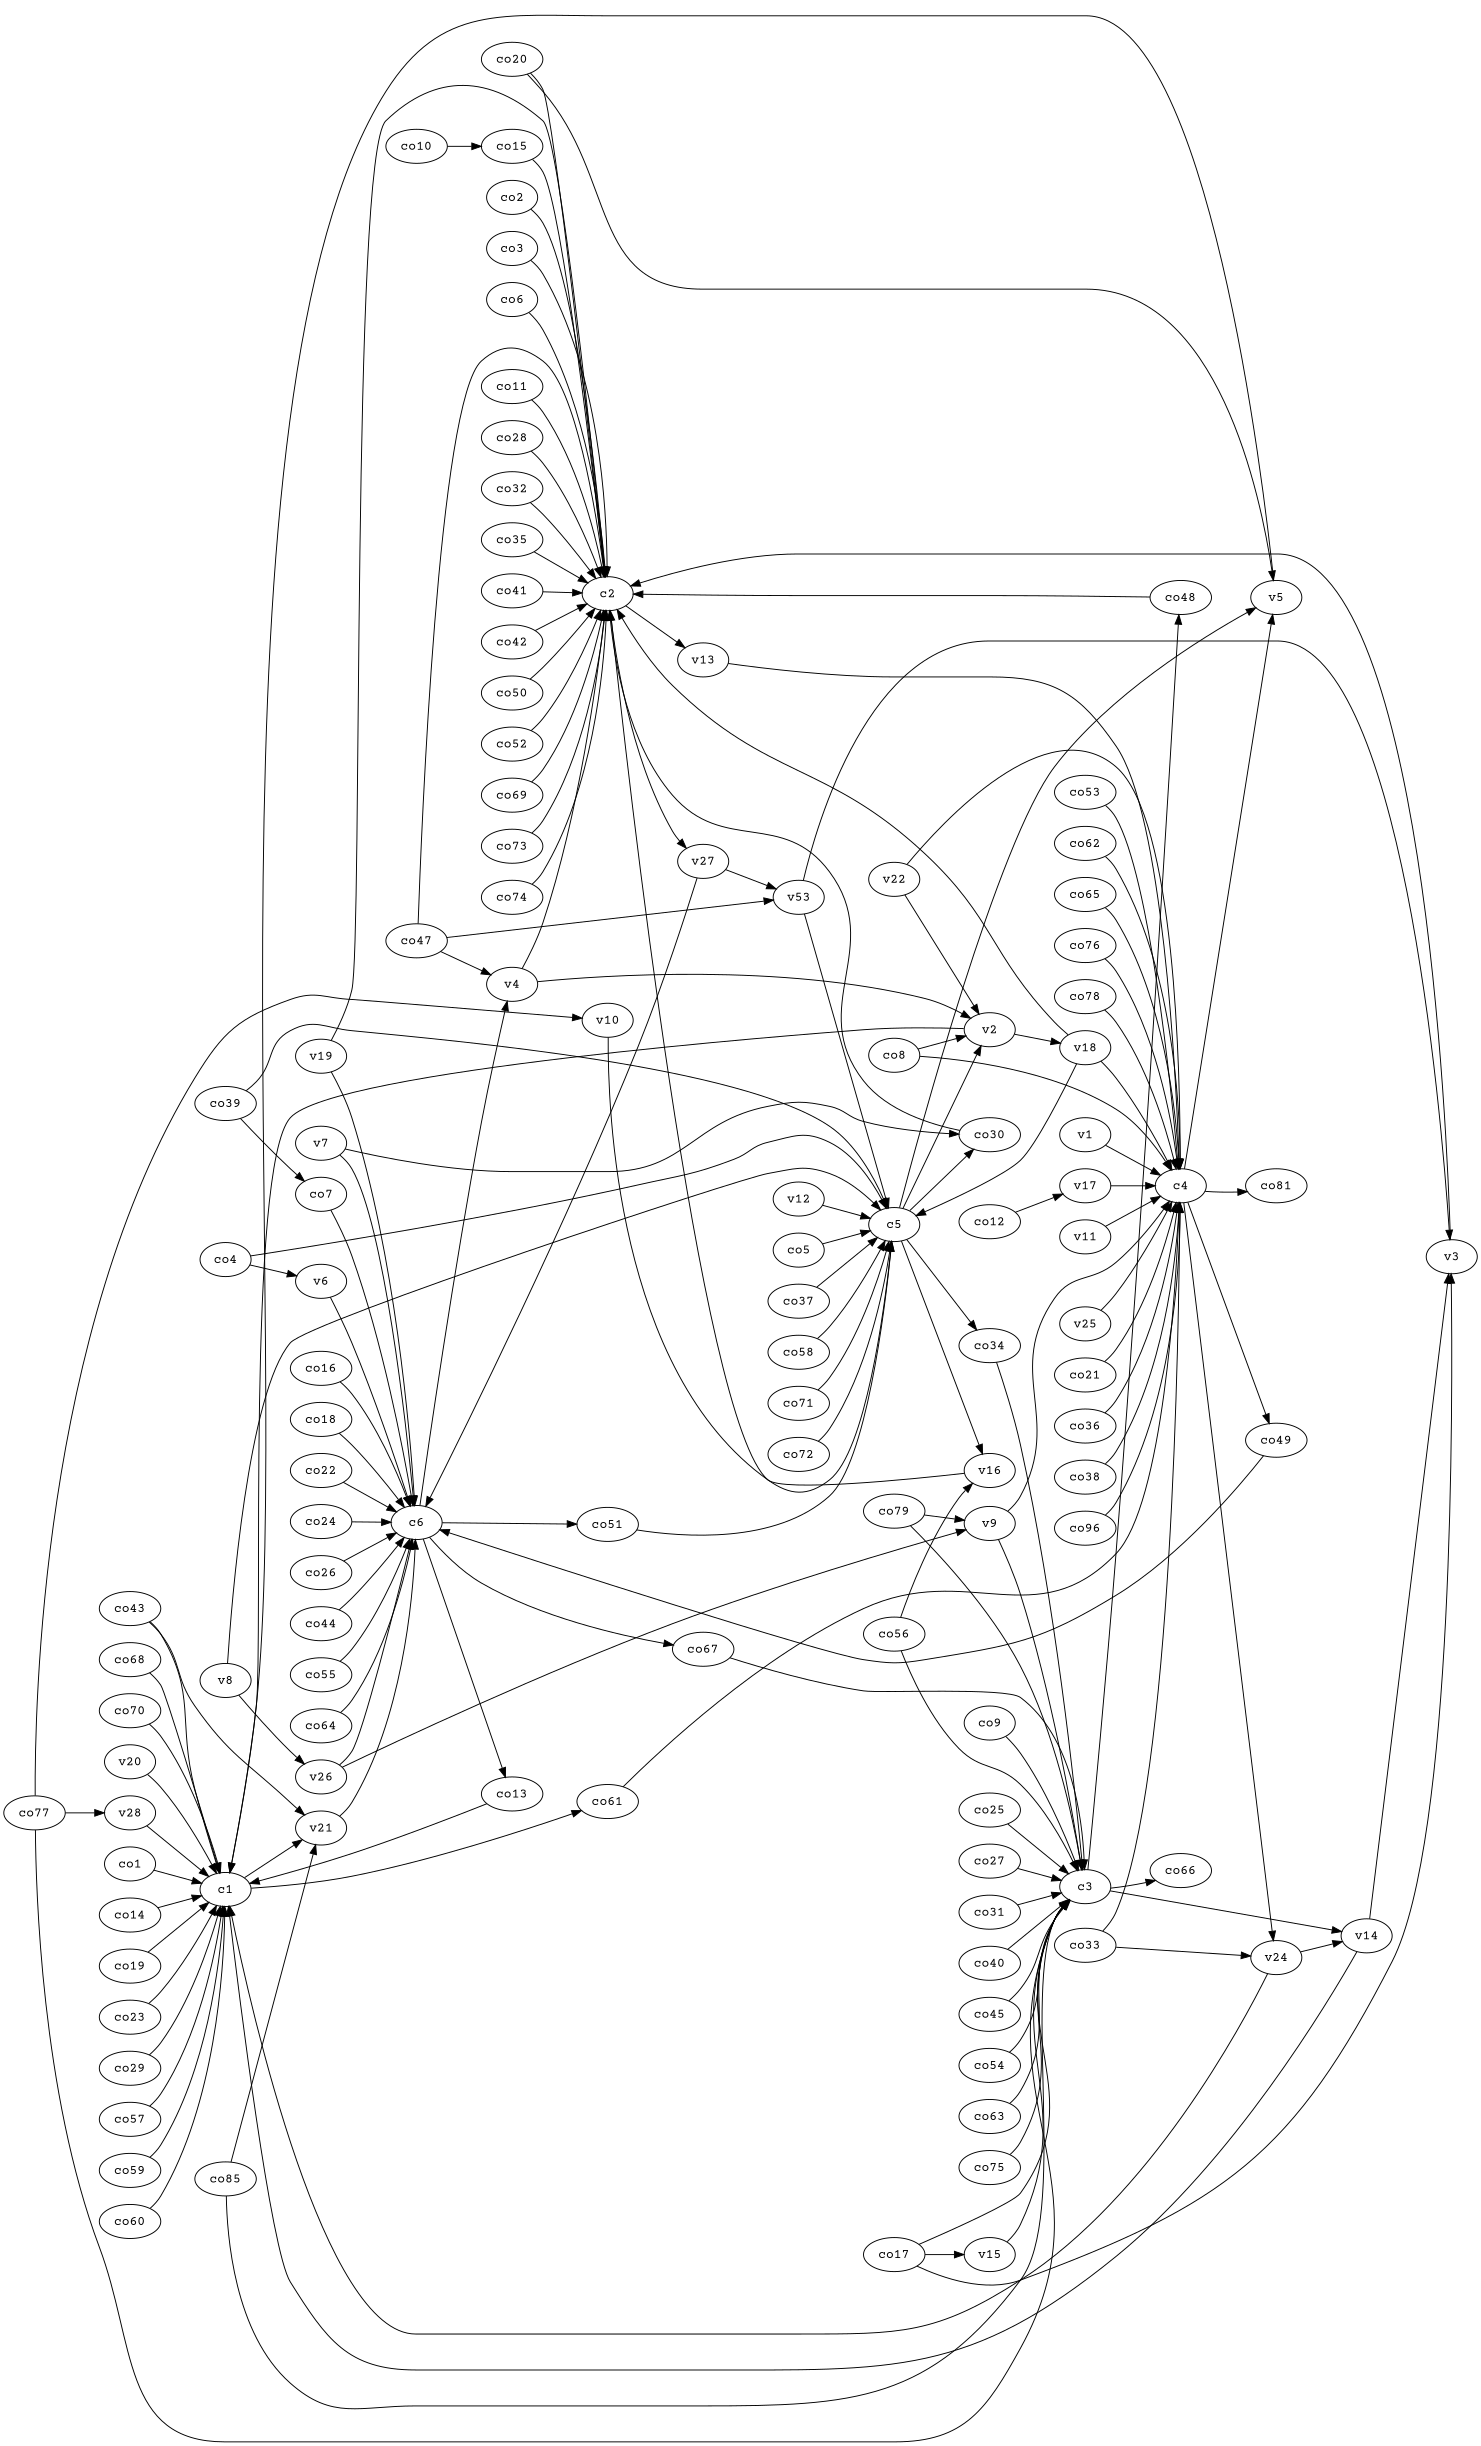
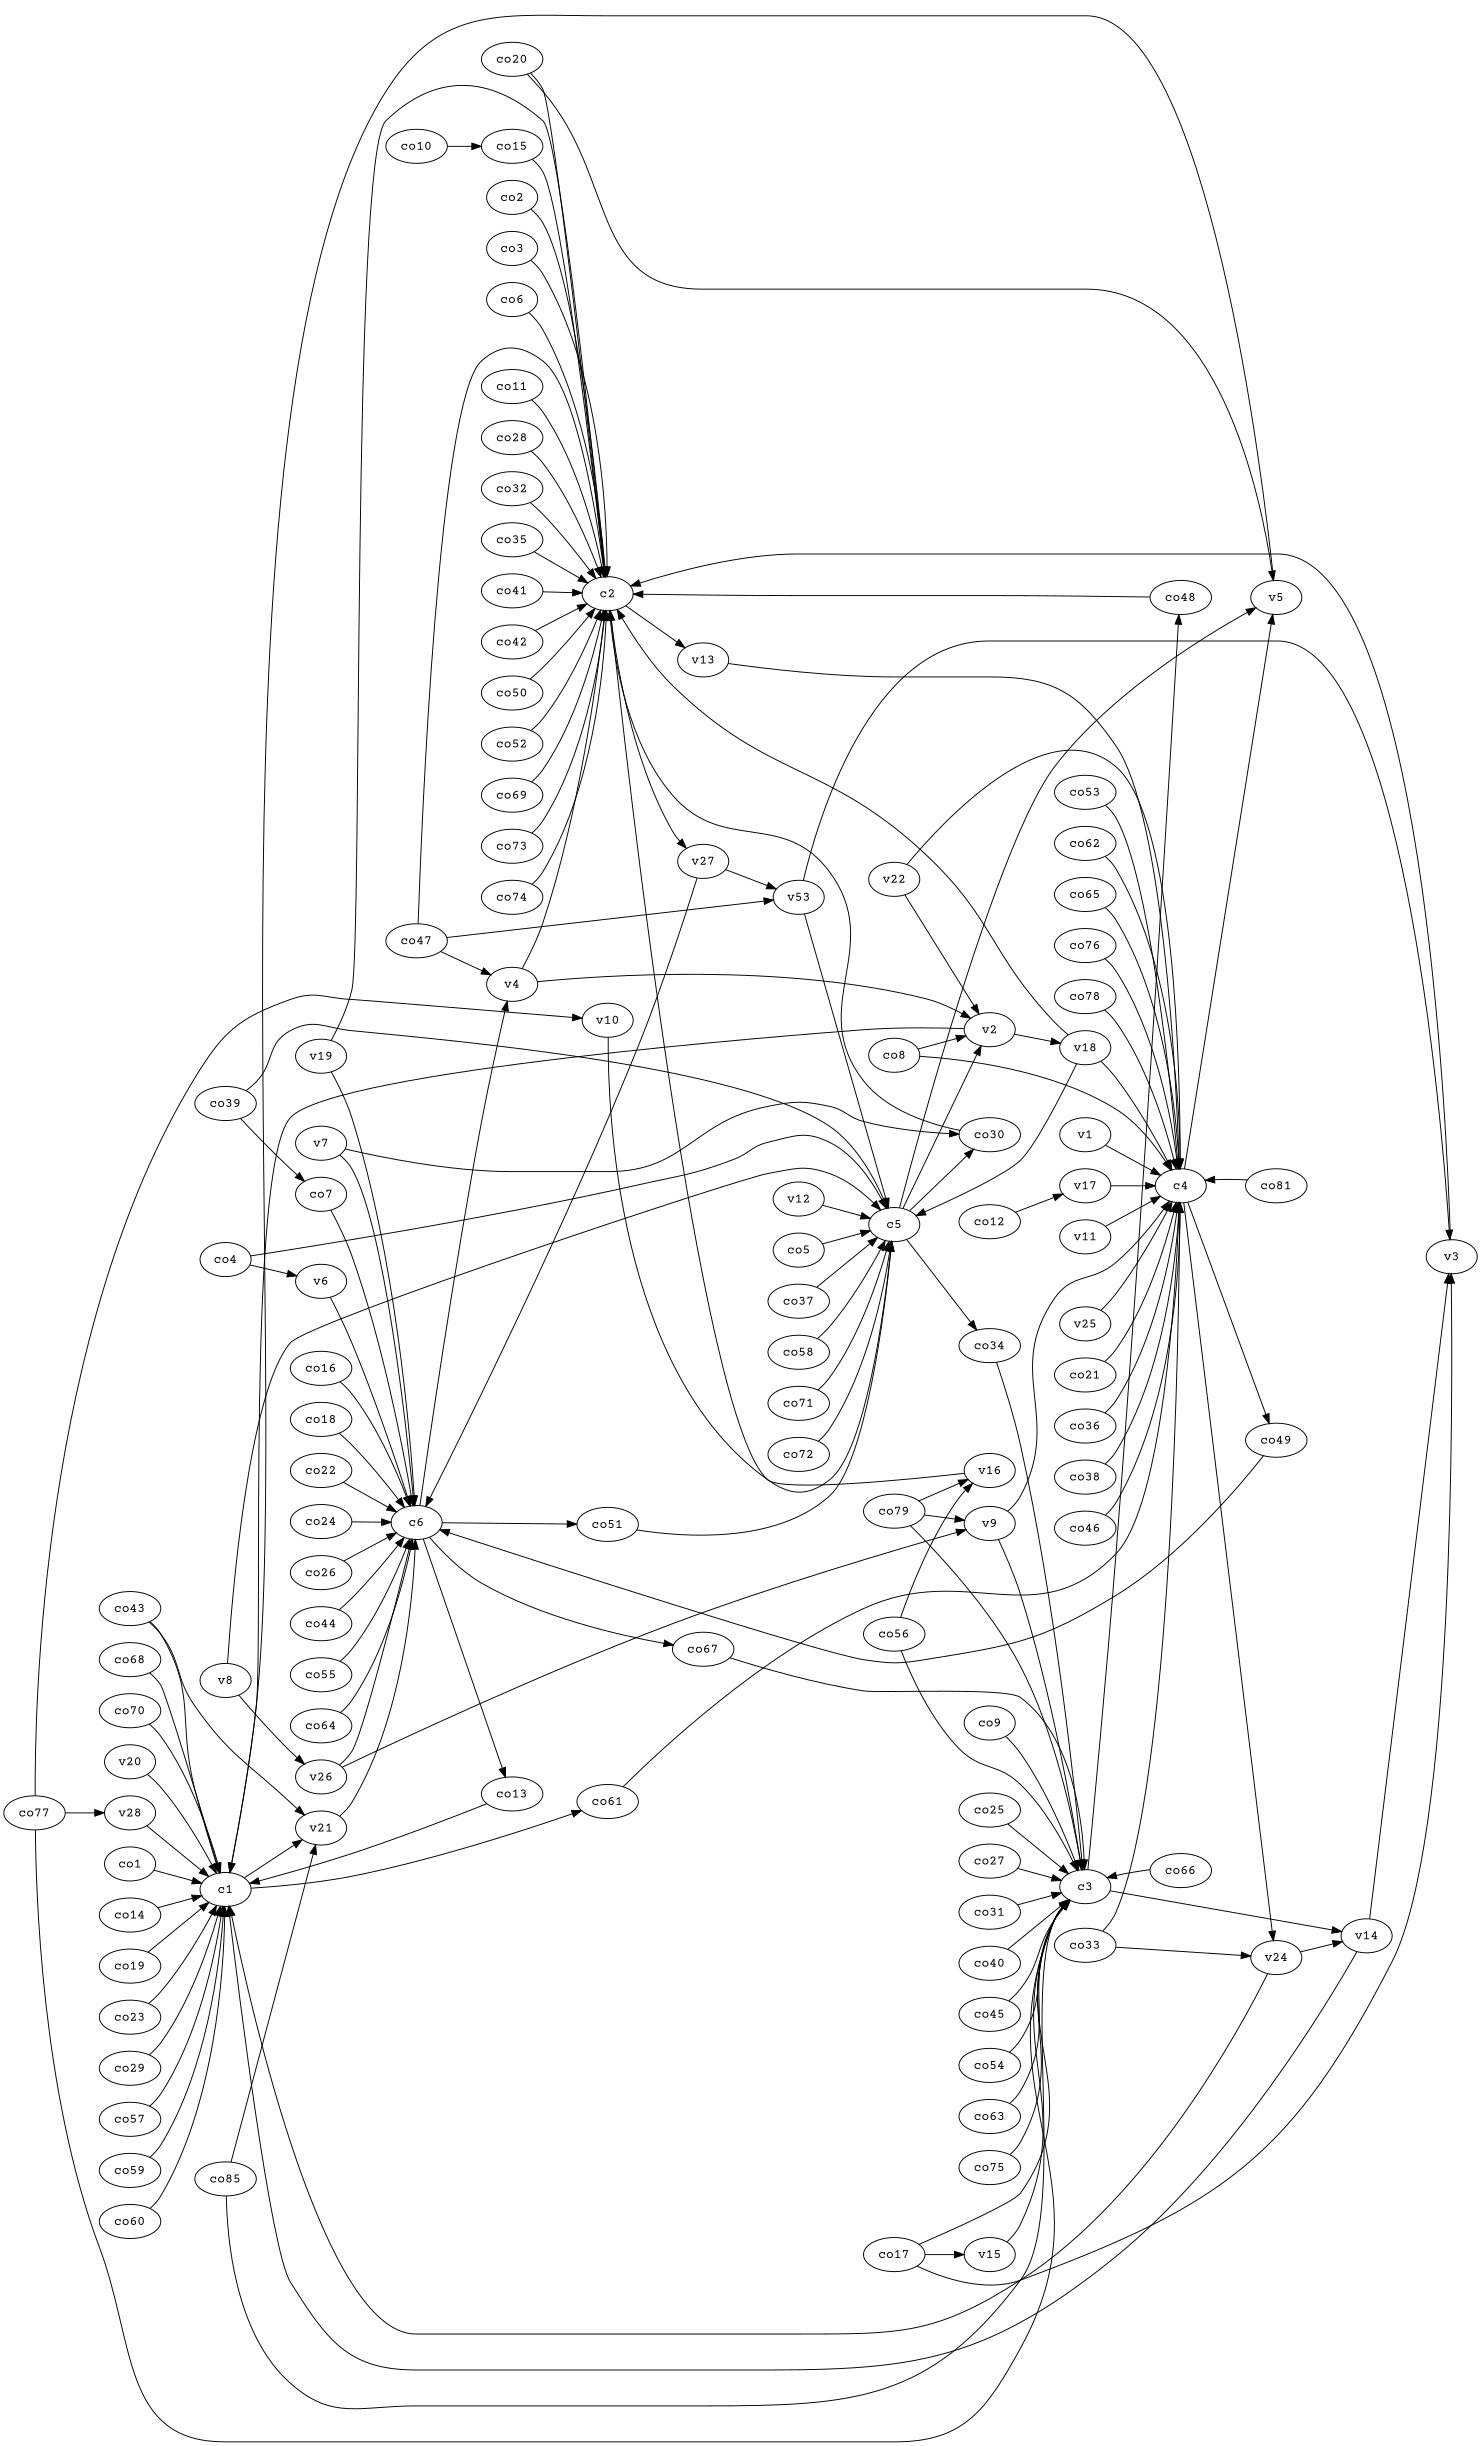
(1221, 1192) -> (1231, 1179)
(940, 1343) -> (939, 1492)
(1085, 1528) -> (1085, 1528)
(1130, 1885) -> (1135, 1872)
